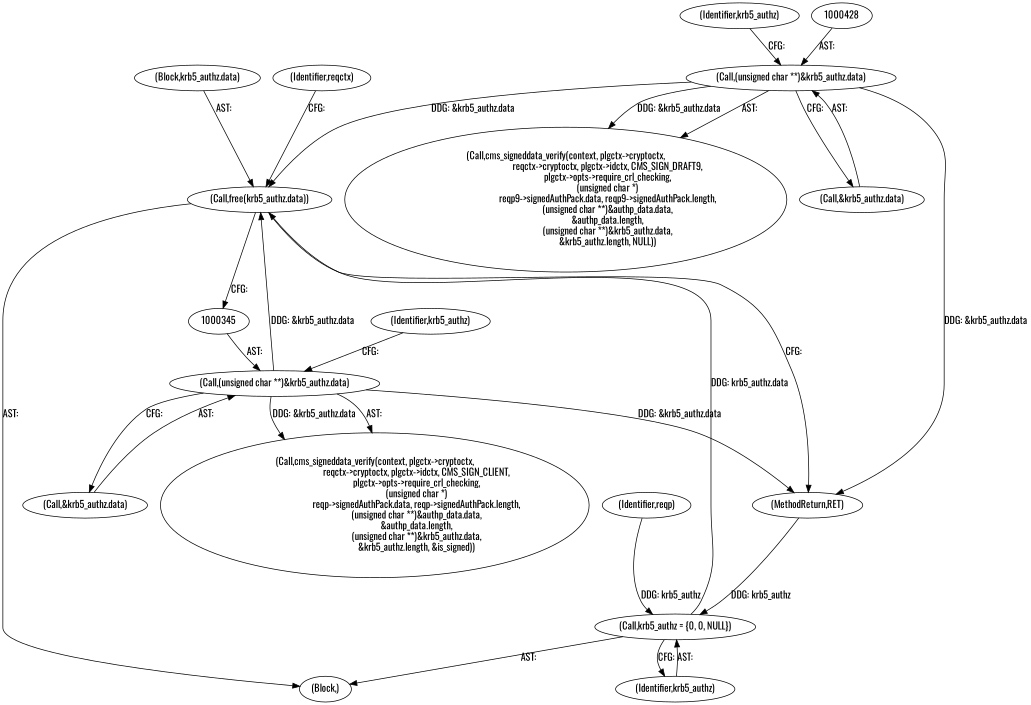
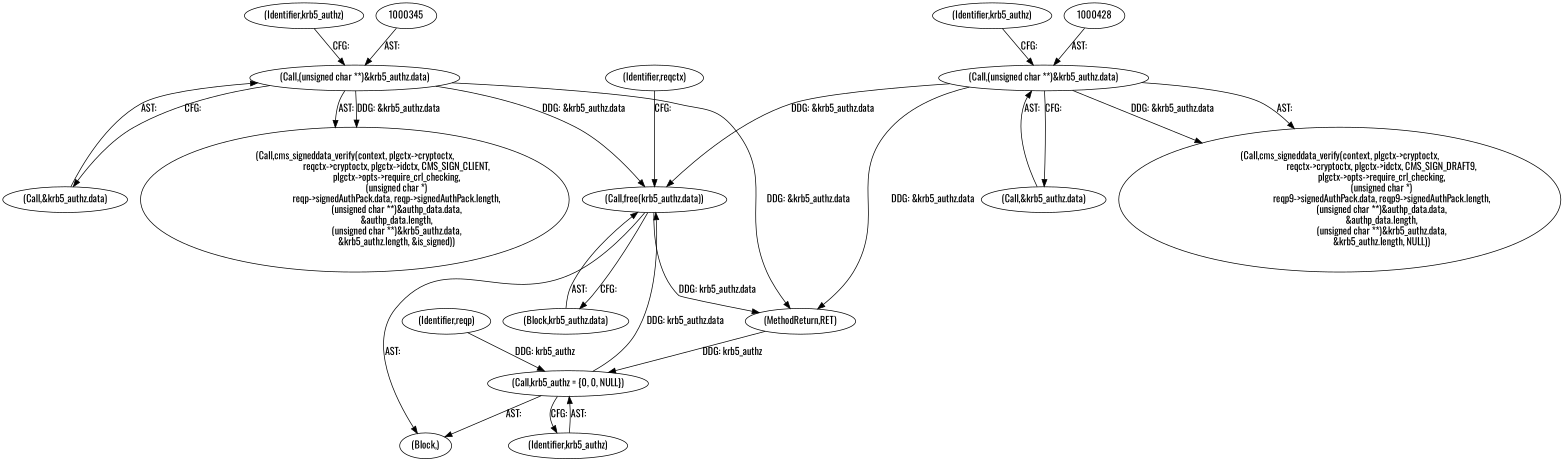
(240, 257) -> (619, 260)
(795, 352) -> (718, 290)
